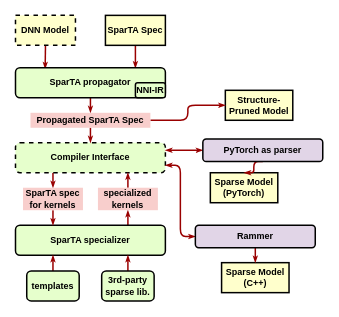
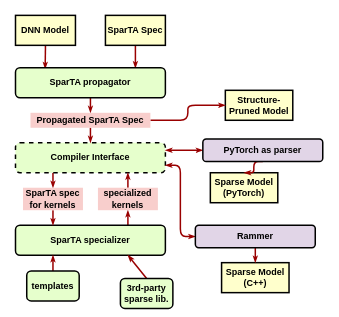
(45, 30) -> (45, 30)
(150, 90) -> none
(128, 286) -> (147, 294)
